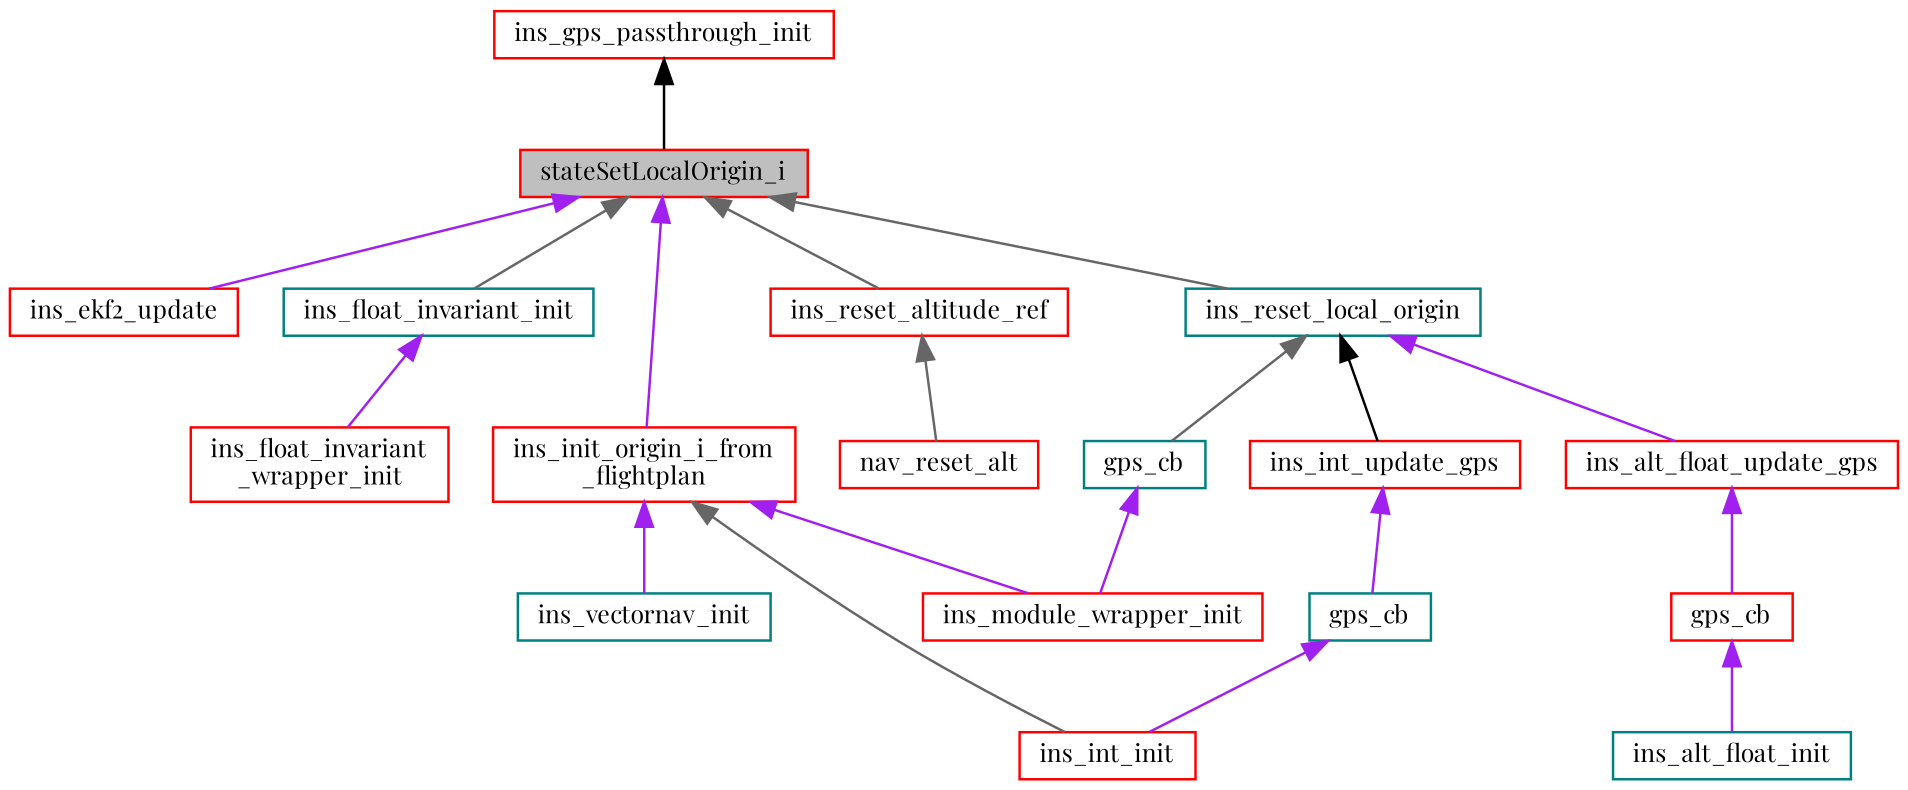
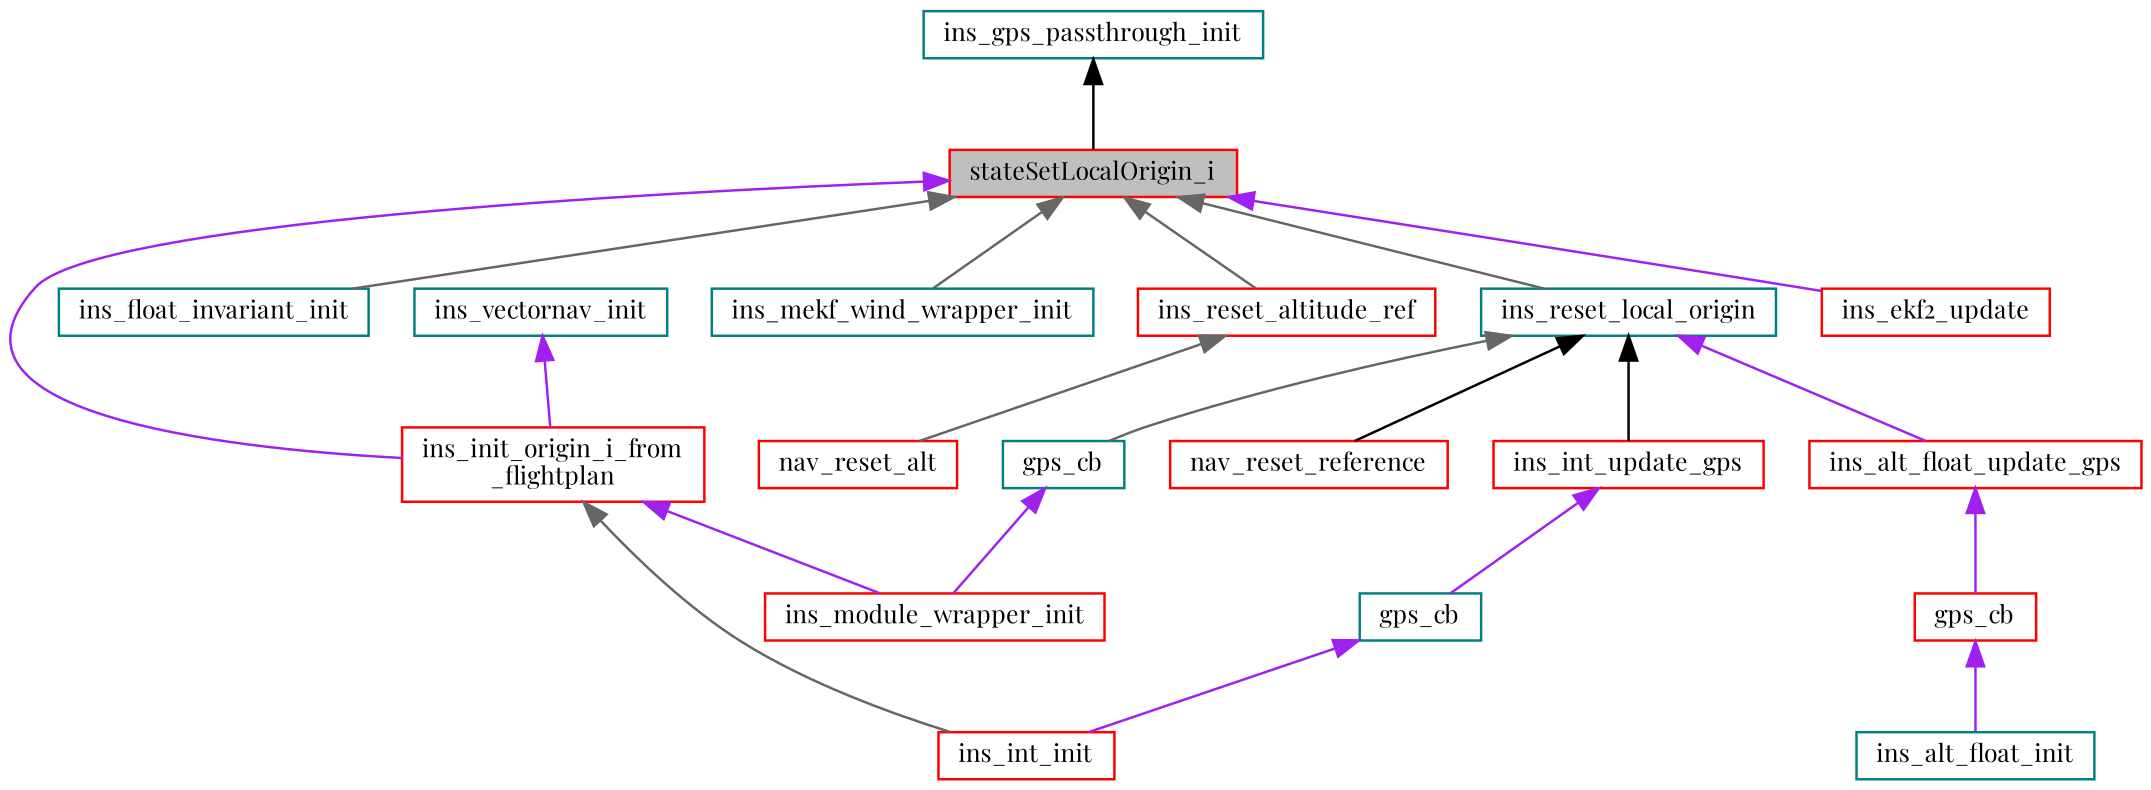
(664, 35) -> (1093, 35)
none -> (903, 312)
(320, 465) -> none
none -> (1309, 465)
(644, 560) -> (548, 394)
